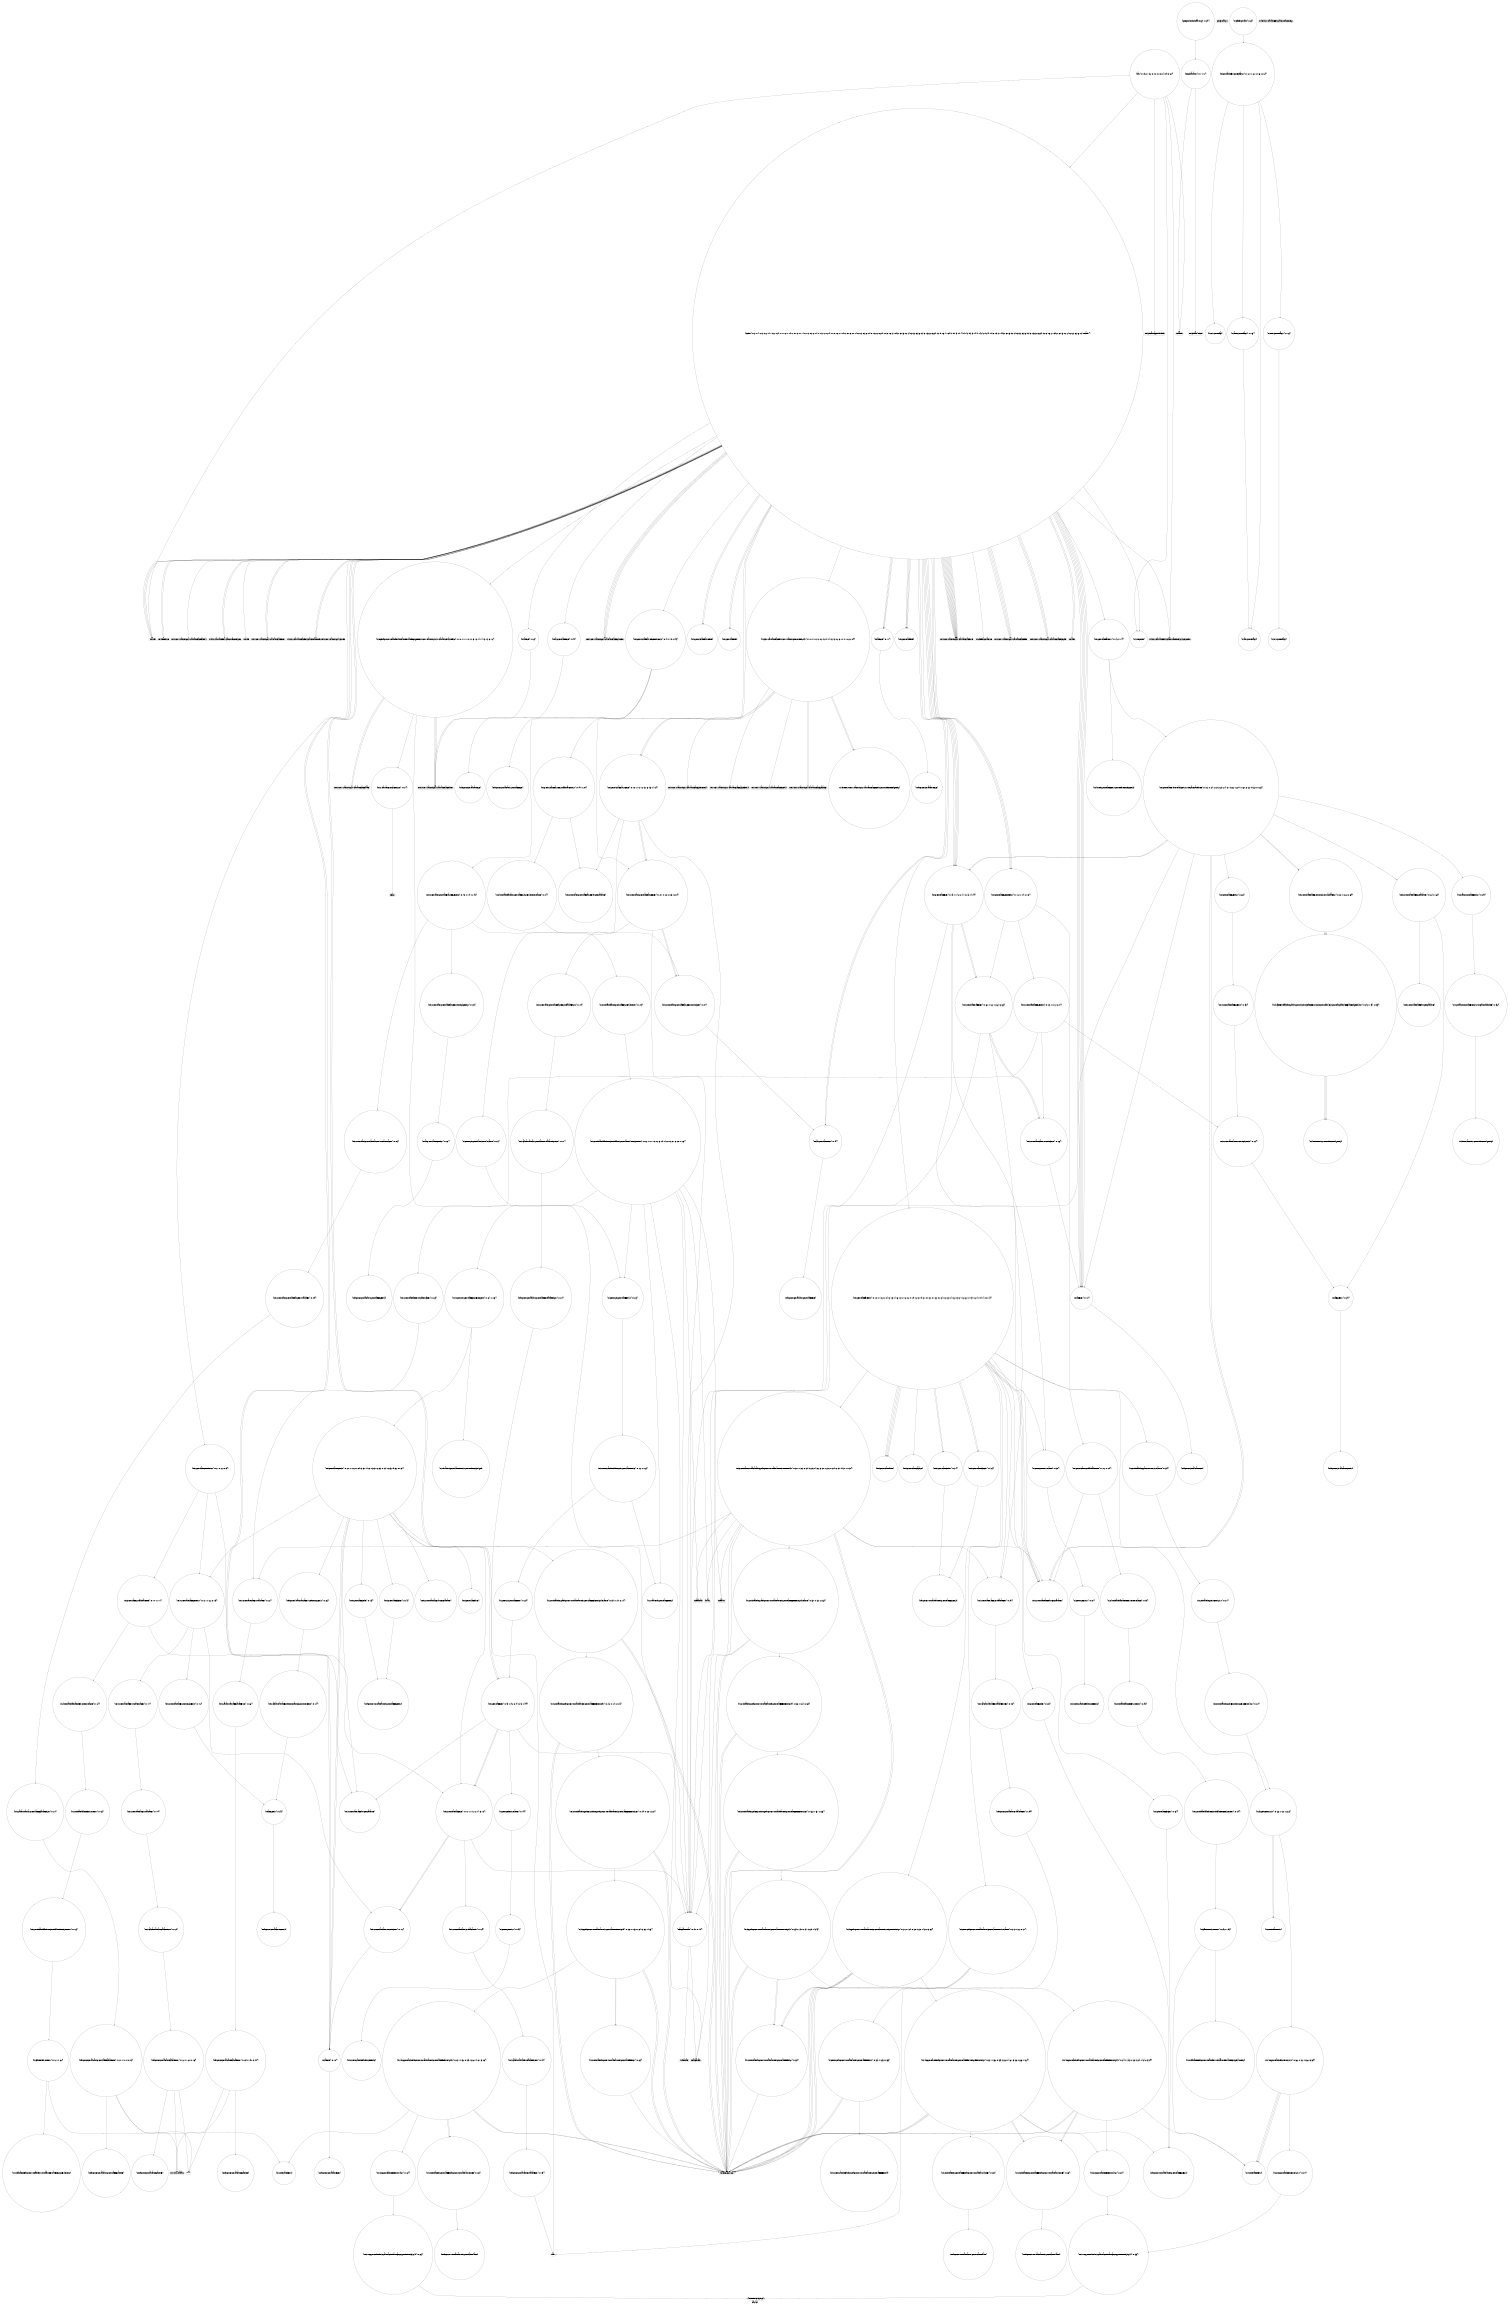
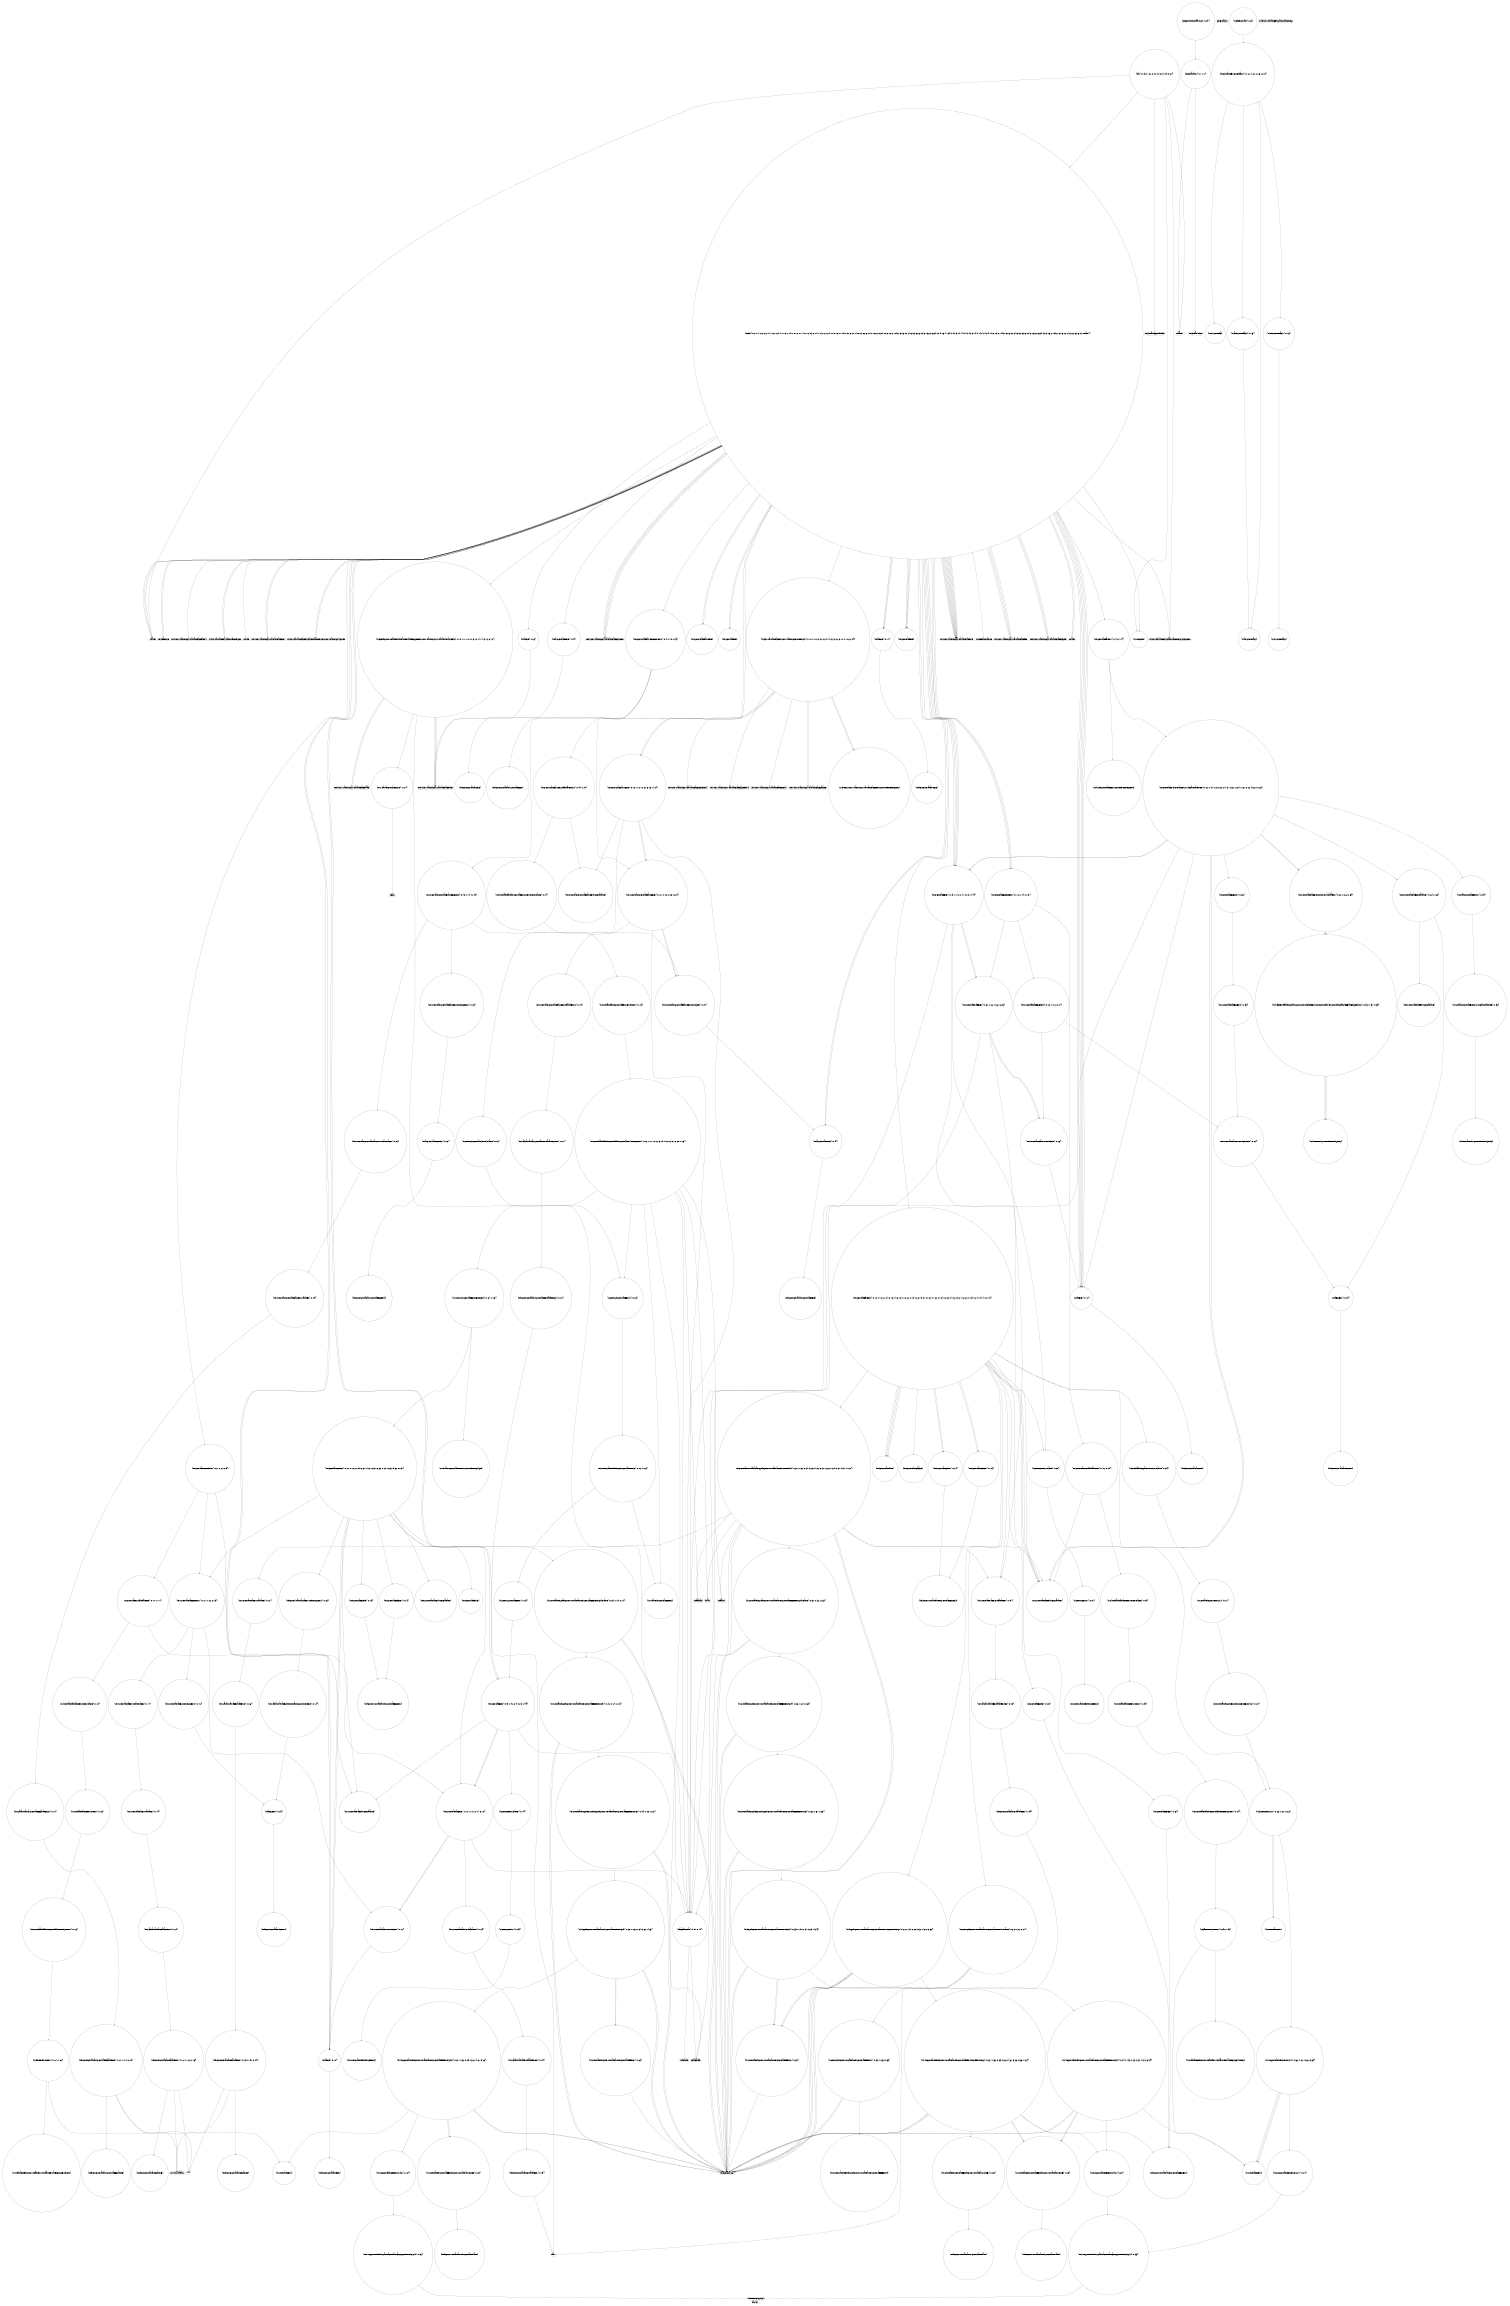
(418, 1298) -> none
